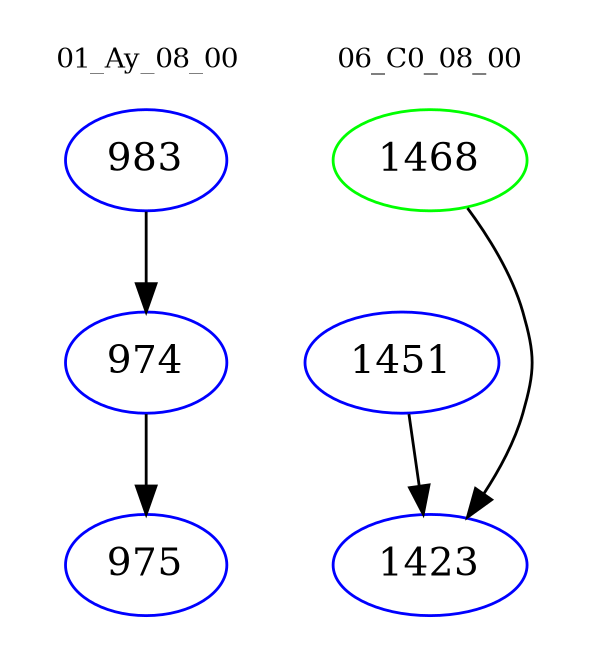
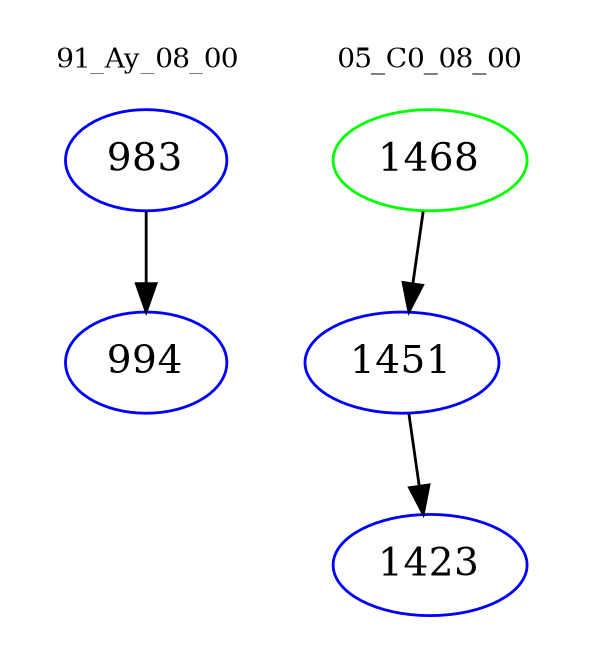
(148, 60) -> (148, 60)
(430, 60) -> (430, 60)
(531, 348) -> (418, 248)
(146, 363) -> (146, 363)
(146, 565) -> none
